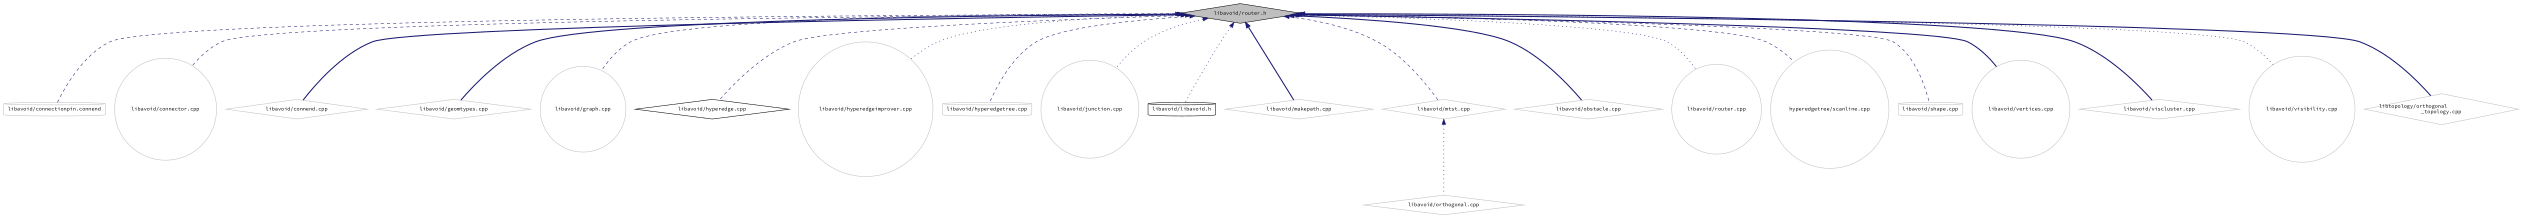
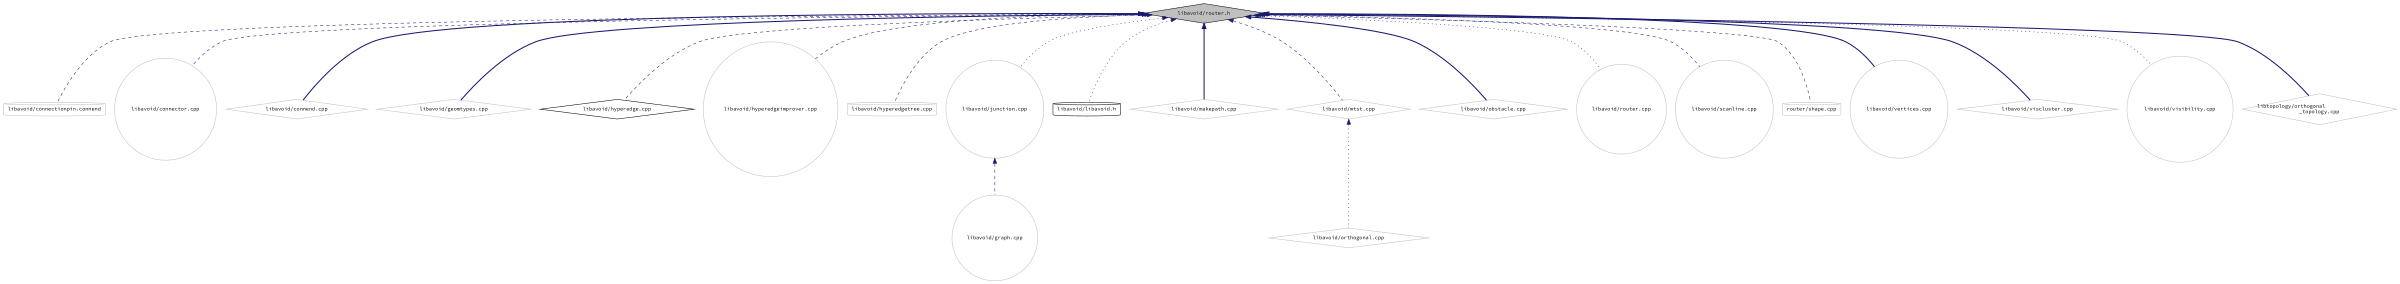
(881, 18) -> (995, 179)
(1015, 25) -> (916, 26)
(1830, 109) -> (1724, 109)
(1931, 109) -> (1812, 109)
